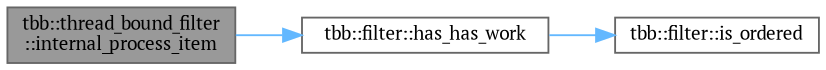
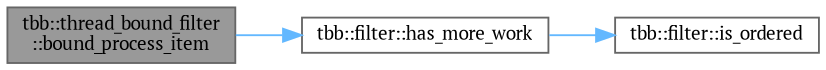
(121, 35) -> (121, 35)
(425, 35) -> (425, 35)
